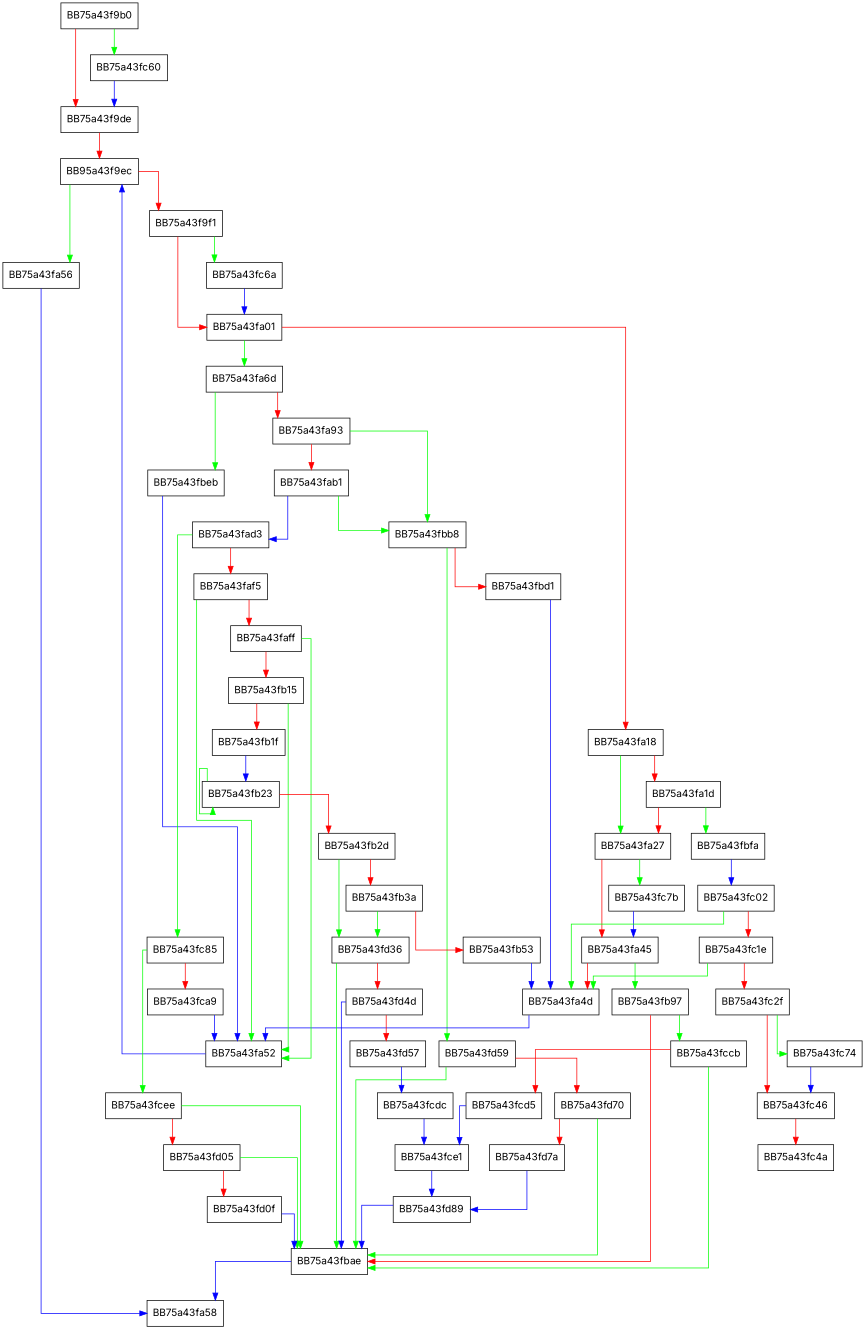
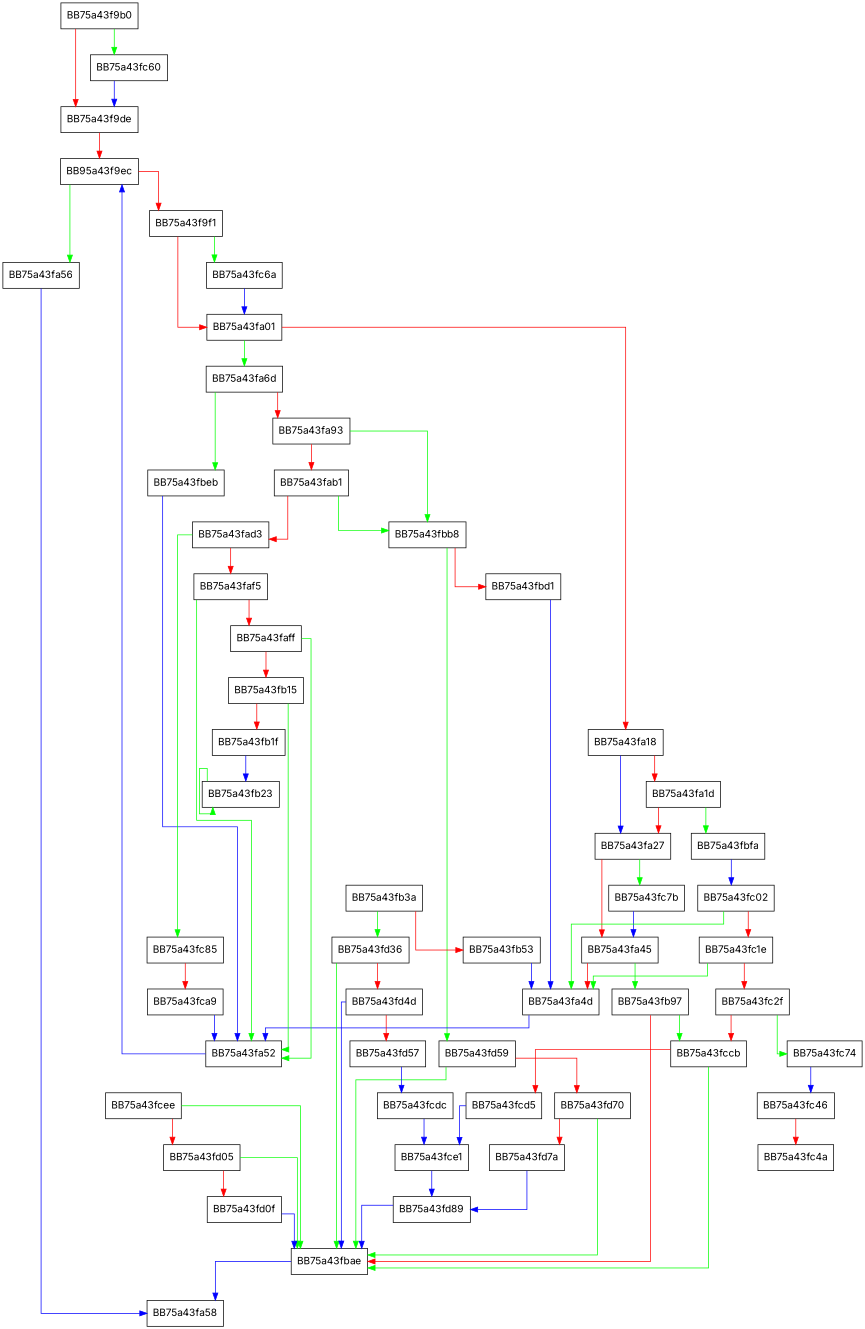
(288, 523) -> (288, 523)
(621, 791) -> (621, 791)
(357, 846) -> none
(143, 1016) -> none
(767, 1050) -> (731, 1024)
